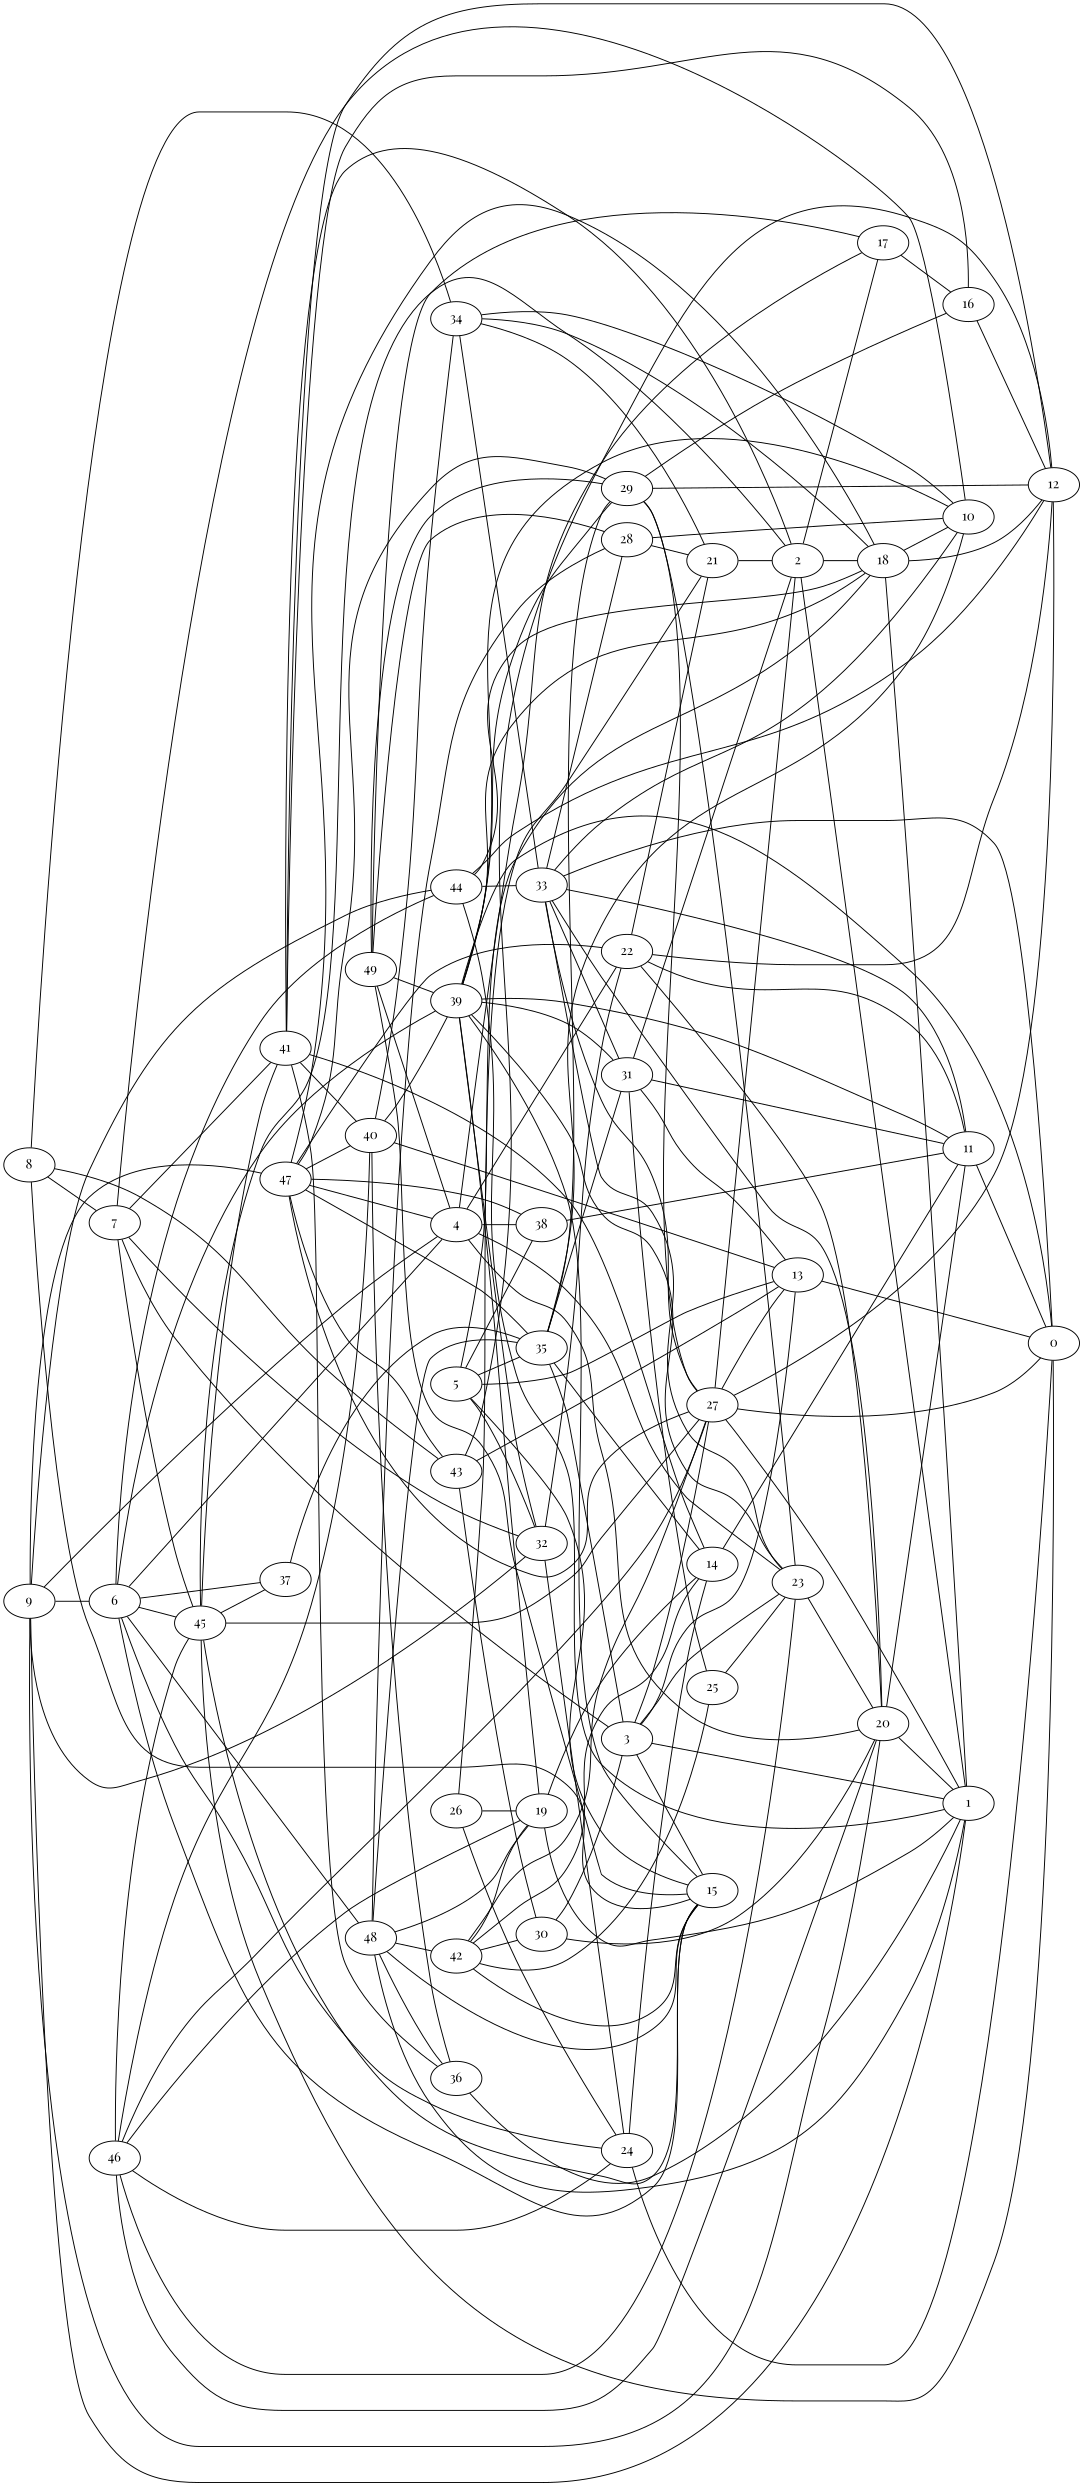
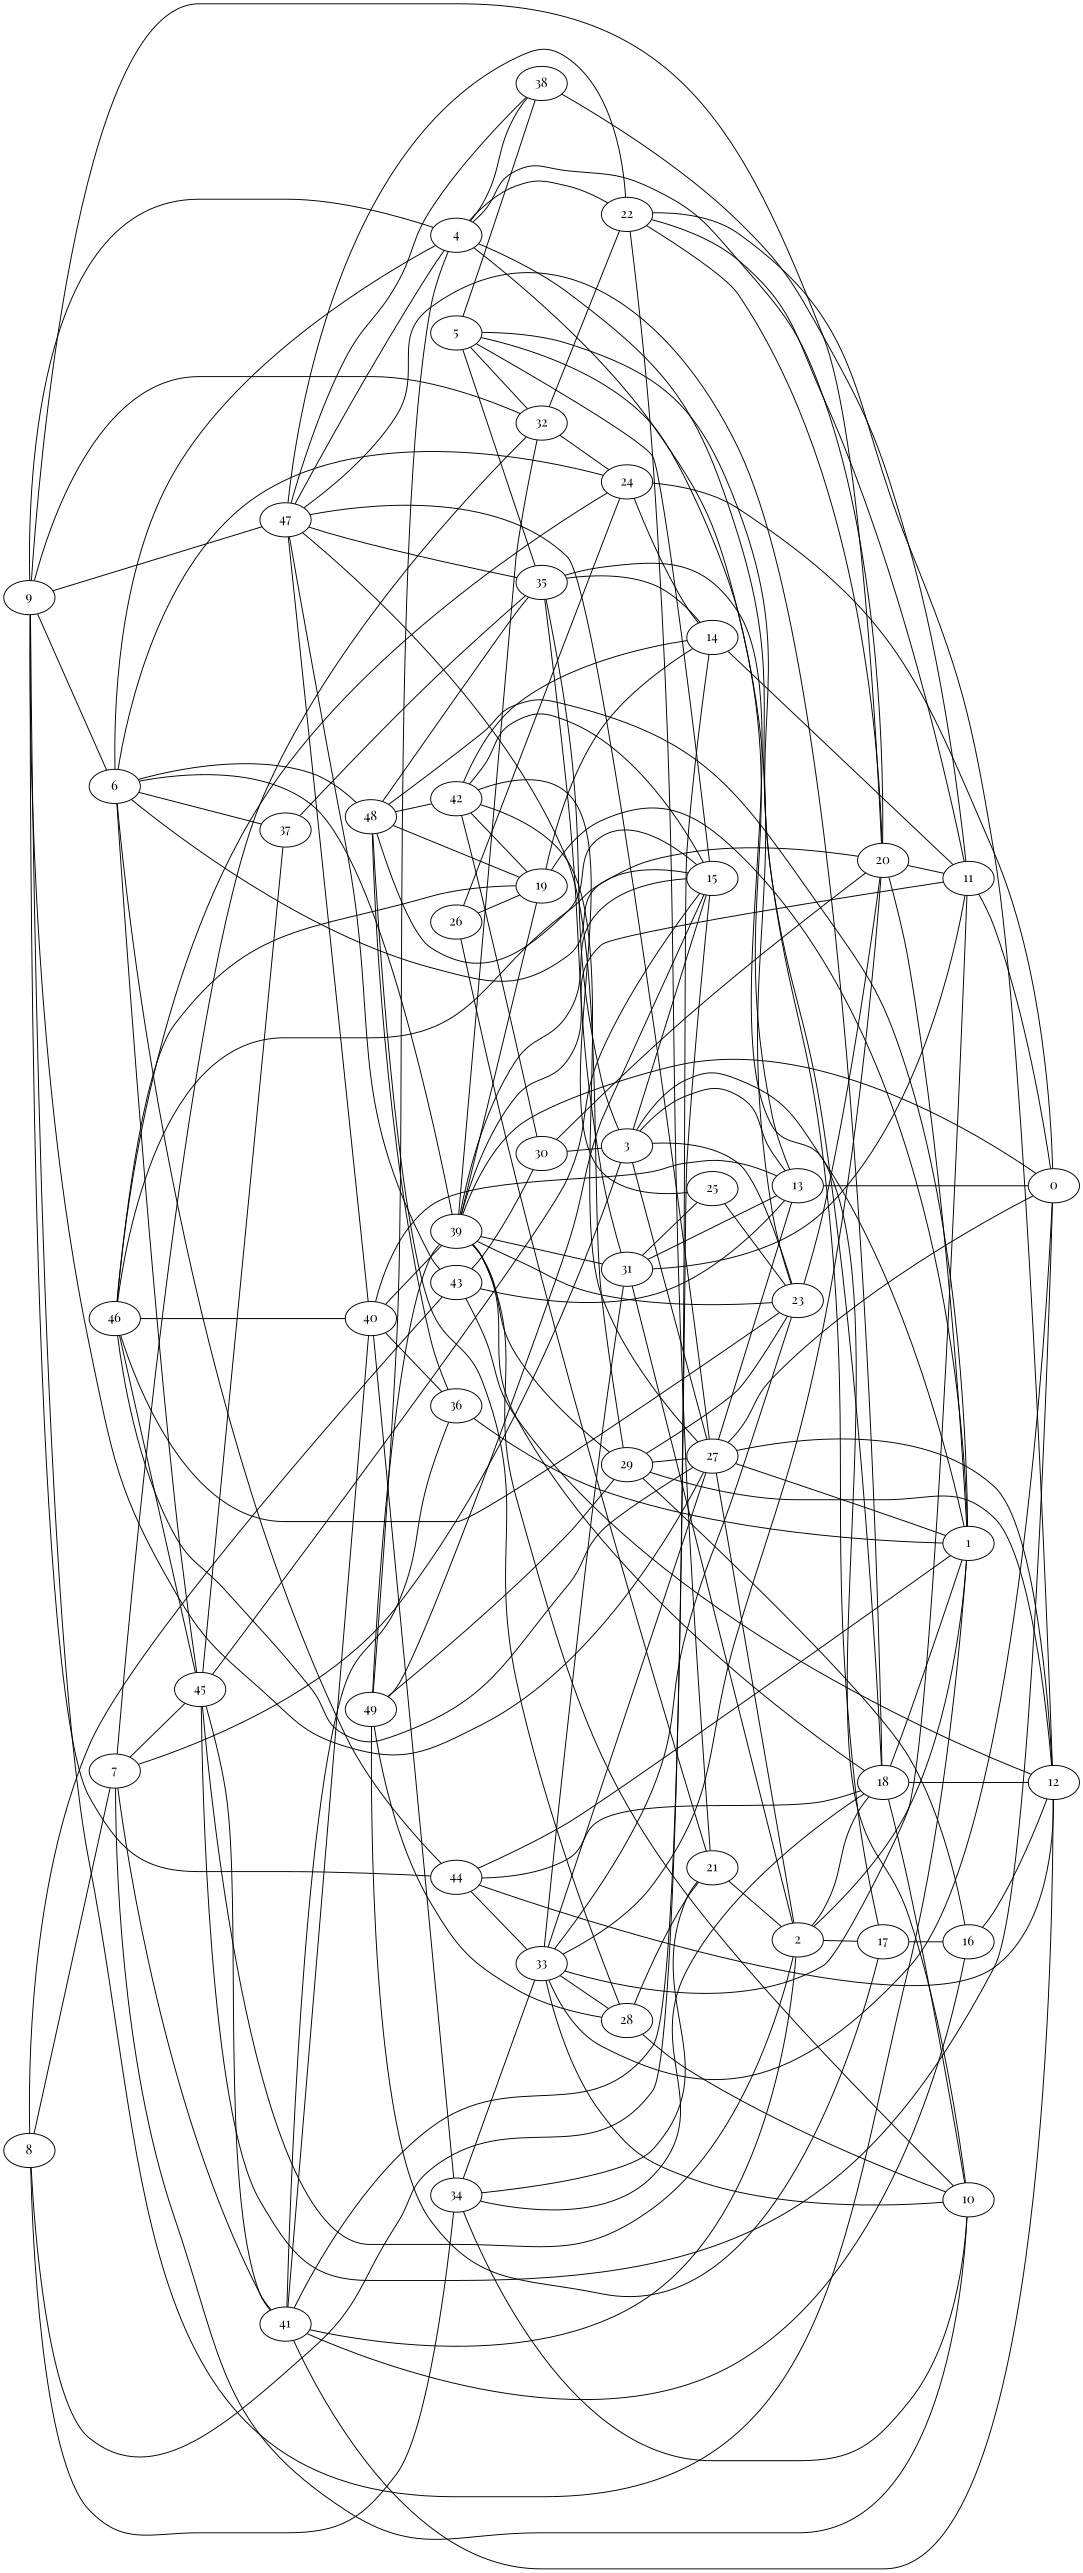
(570, 915) -> none
(506, 1617) -> (117, 1466)
